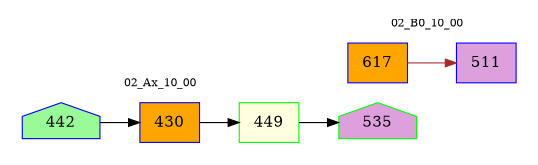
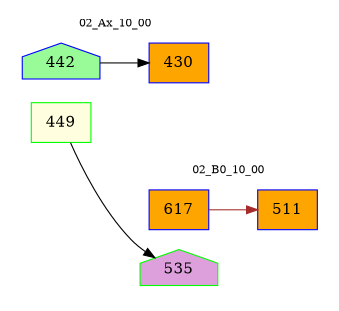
(486, 63) -> (288, 210)
(214, 123) -> none
